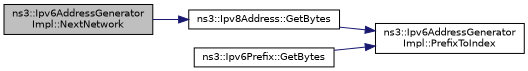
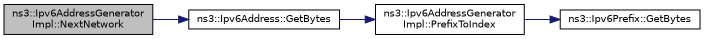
(264, 19) -> (264, 19)
(350, 49) -> (537, 19)
